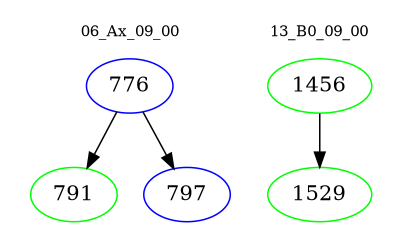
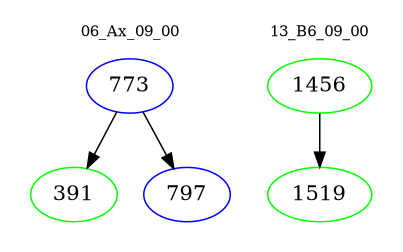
(320, 32) -> (320, 32)
(130, 86) -> (130, 86)
(74, 195) -> (74, 195)
(320, 195) -> (320, 195)
